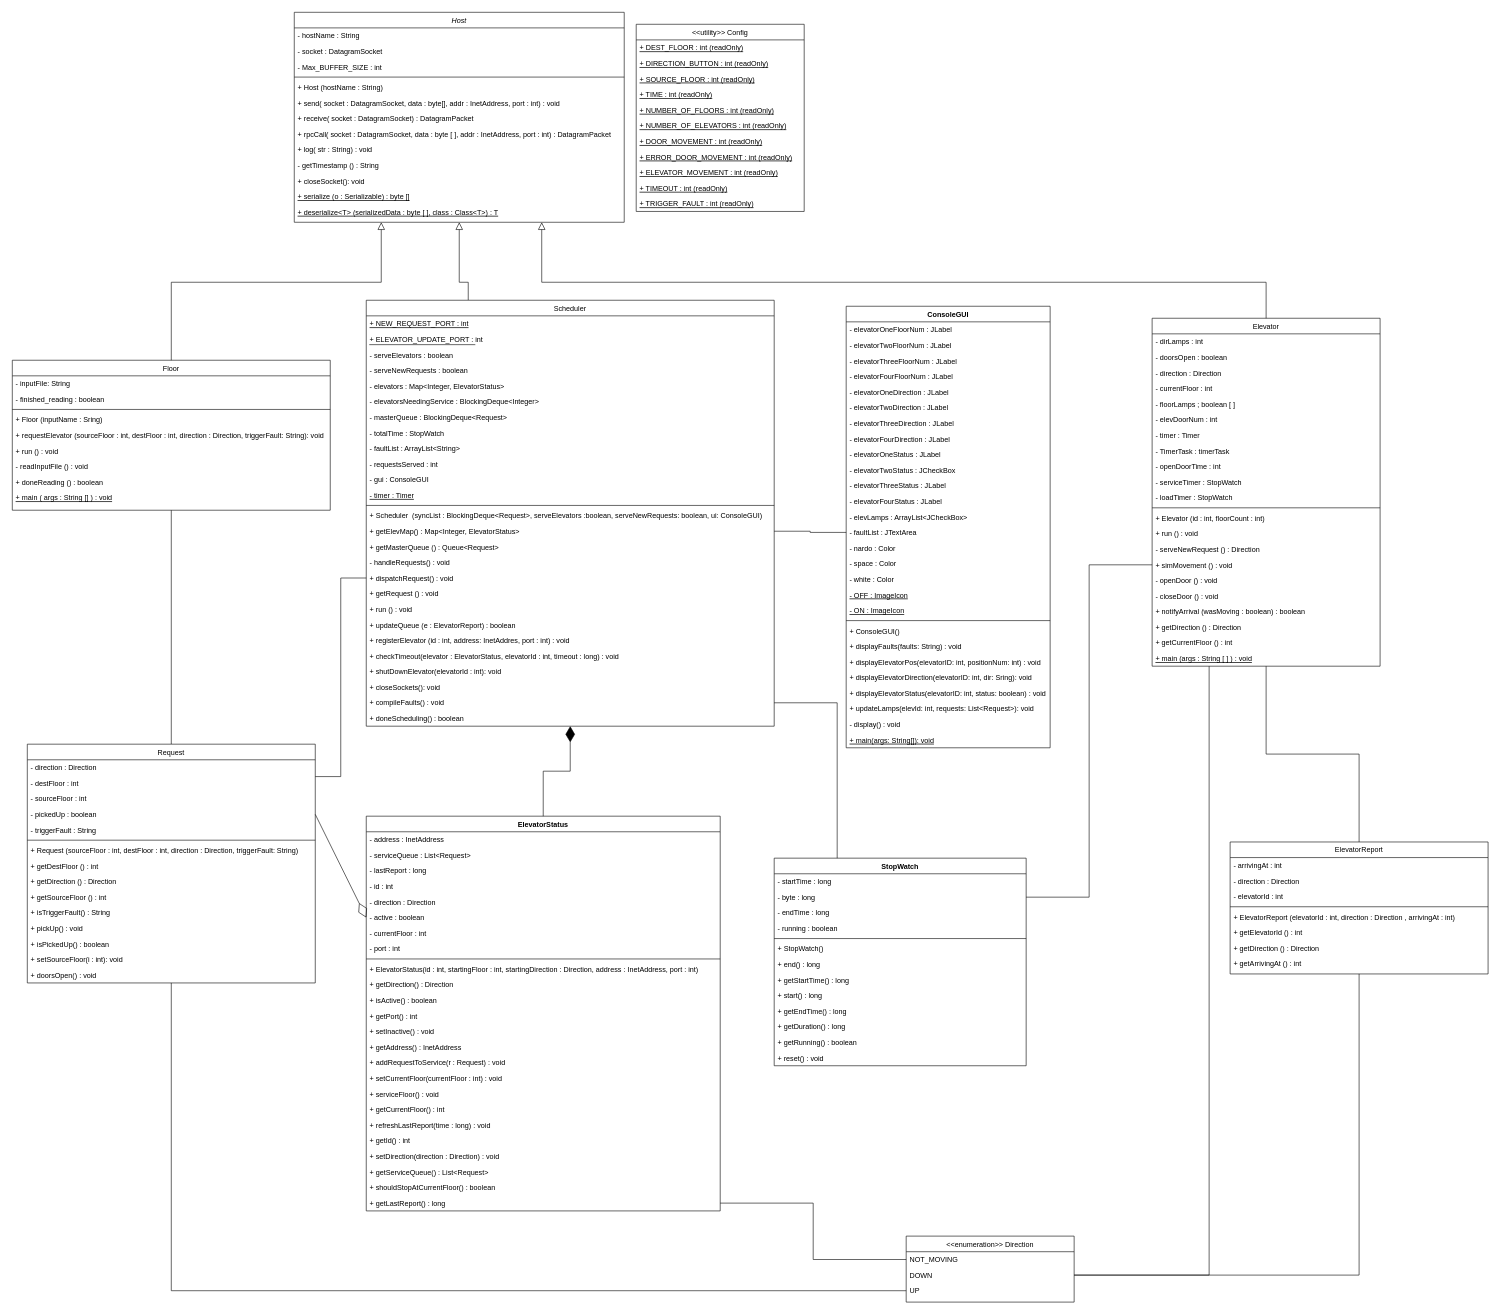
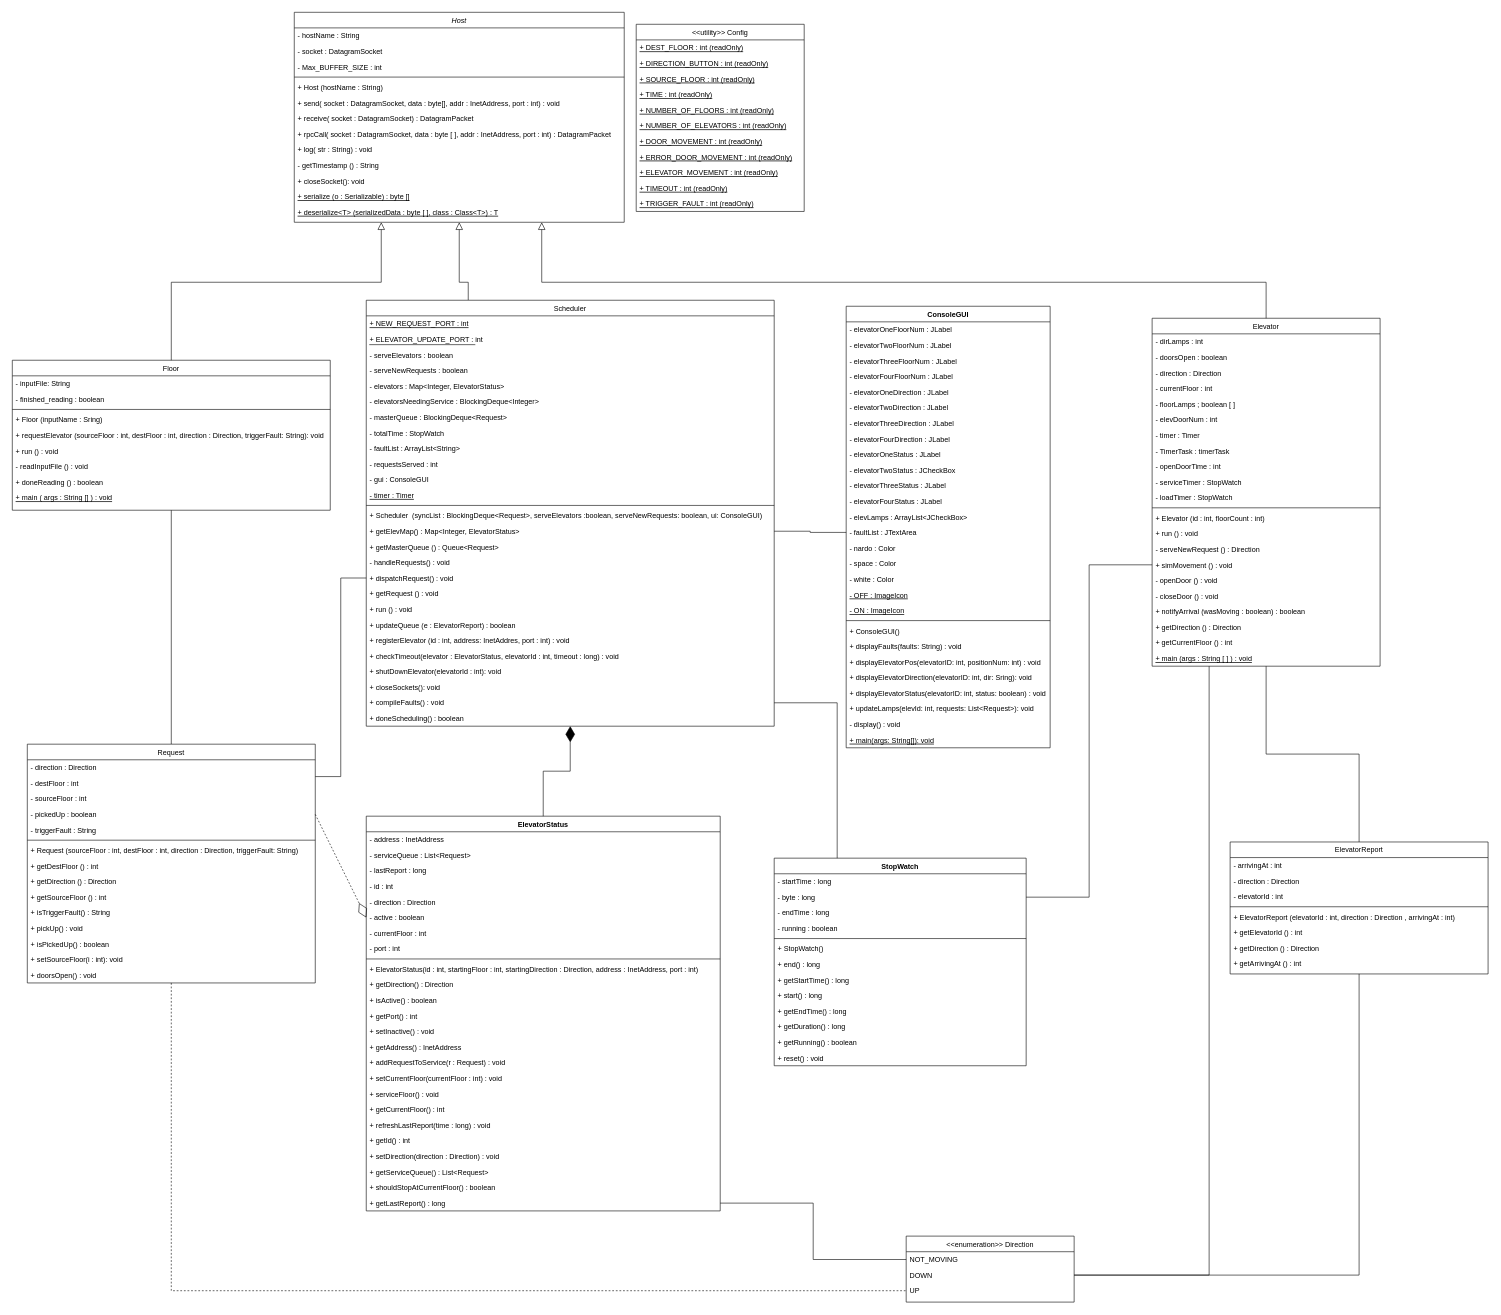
(338, 860) -> (338, 860)
(385, 1291) -> (385, 1291)
